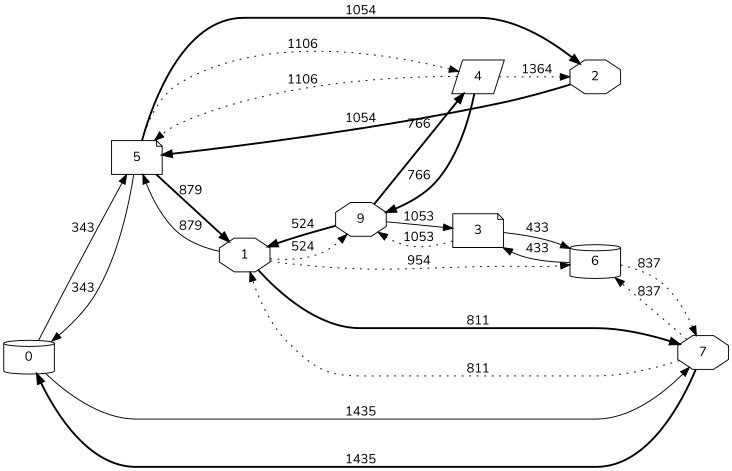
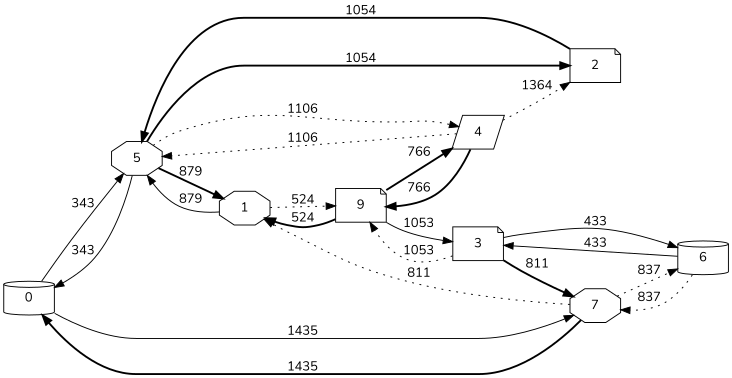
(595, 77) -> (595, 66)
(137, 158) -> (137, 158)
(361, 219) -> (361, 205)
(415, 269) -> none
(456, 328) -> (533, 277)
